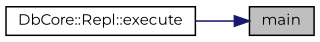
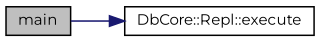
(215, 21) -> (90, 21)
